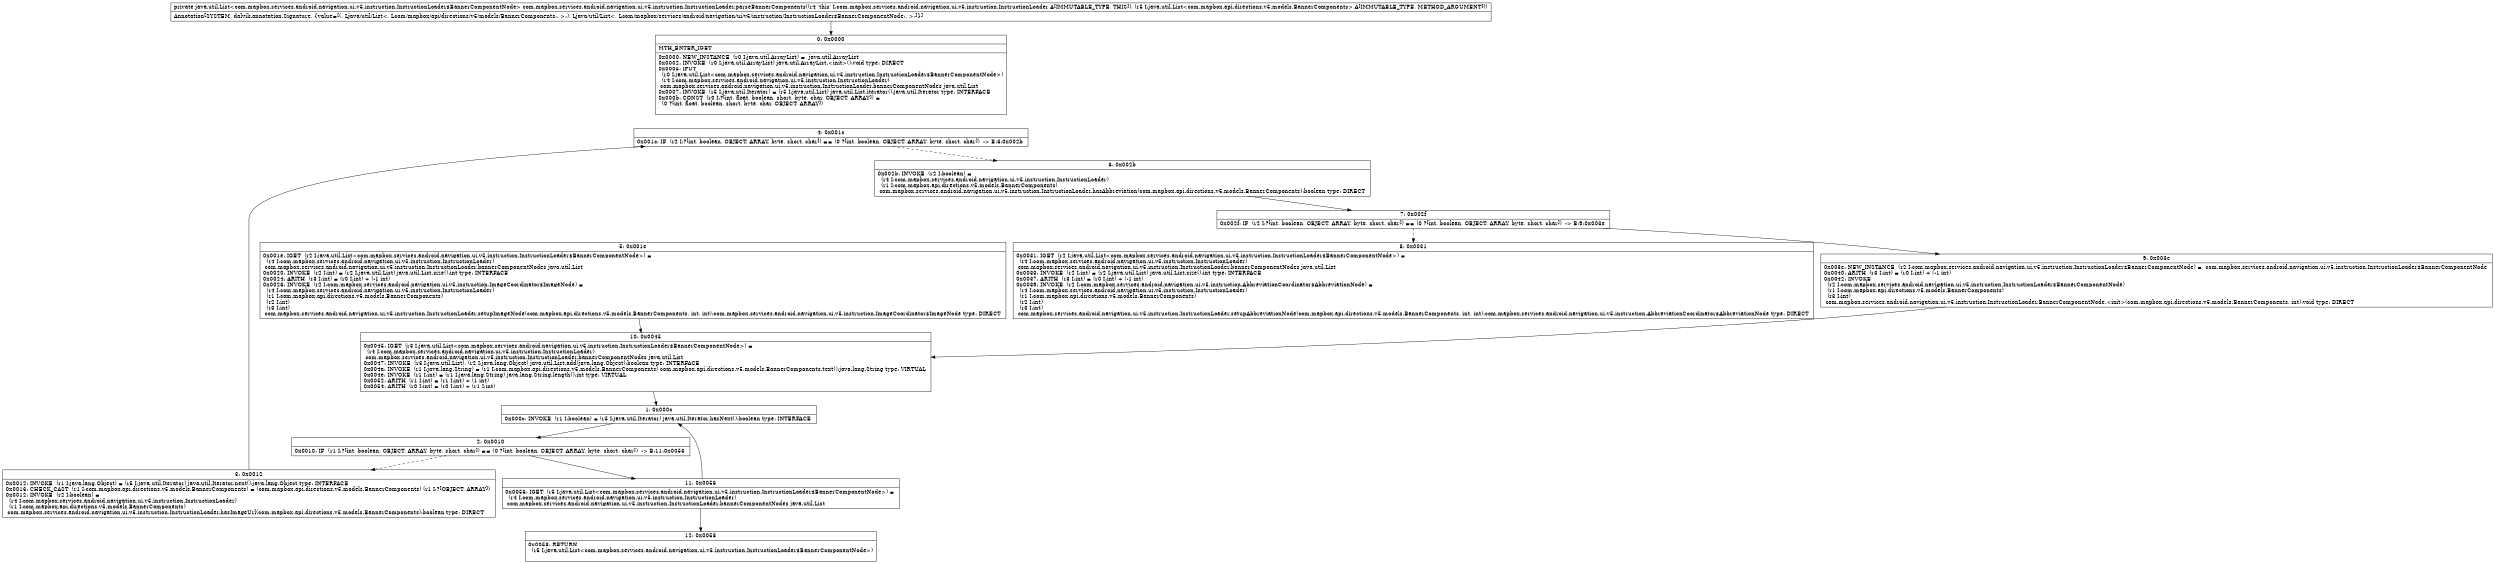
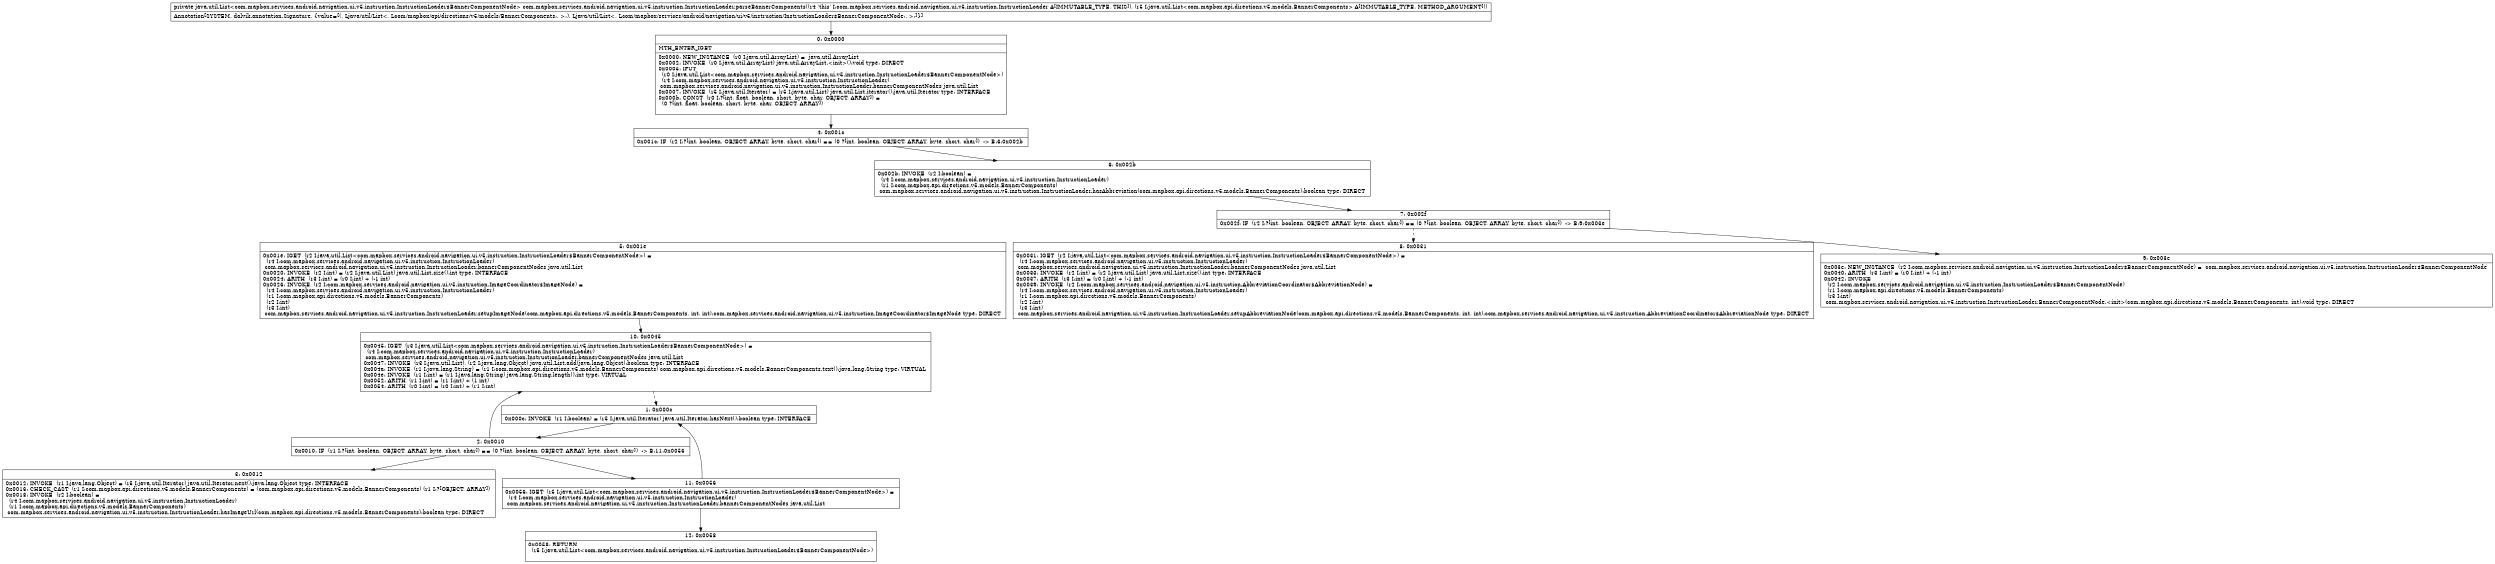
(943, 153) -> (943, 153)
(315, 185) -> (831, 120)
(1441, 340) -> (495, 410)
(654, 397) -> (654, 397)
(410, 462) -> (410, 462)
(54, 495) -> (54, 495)
